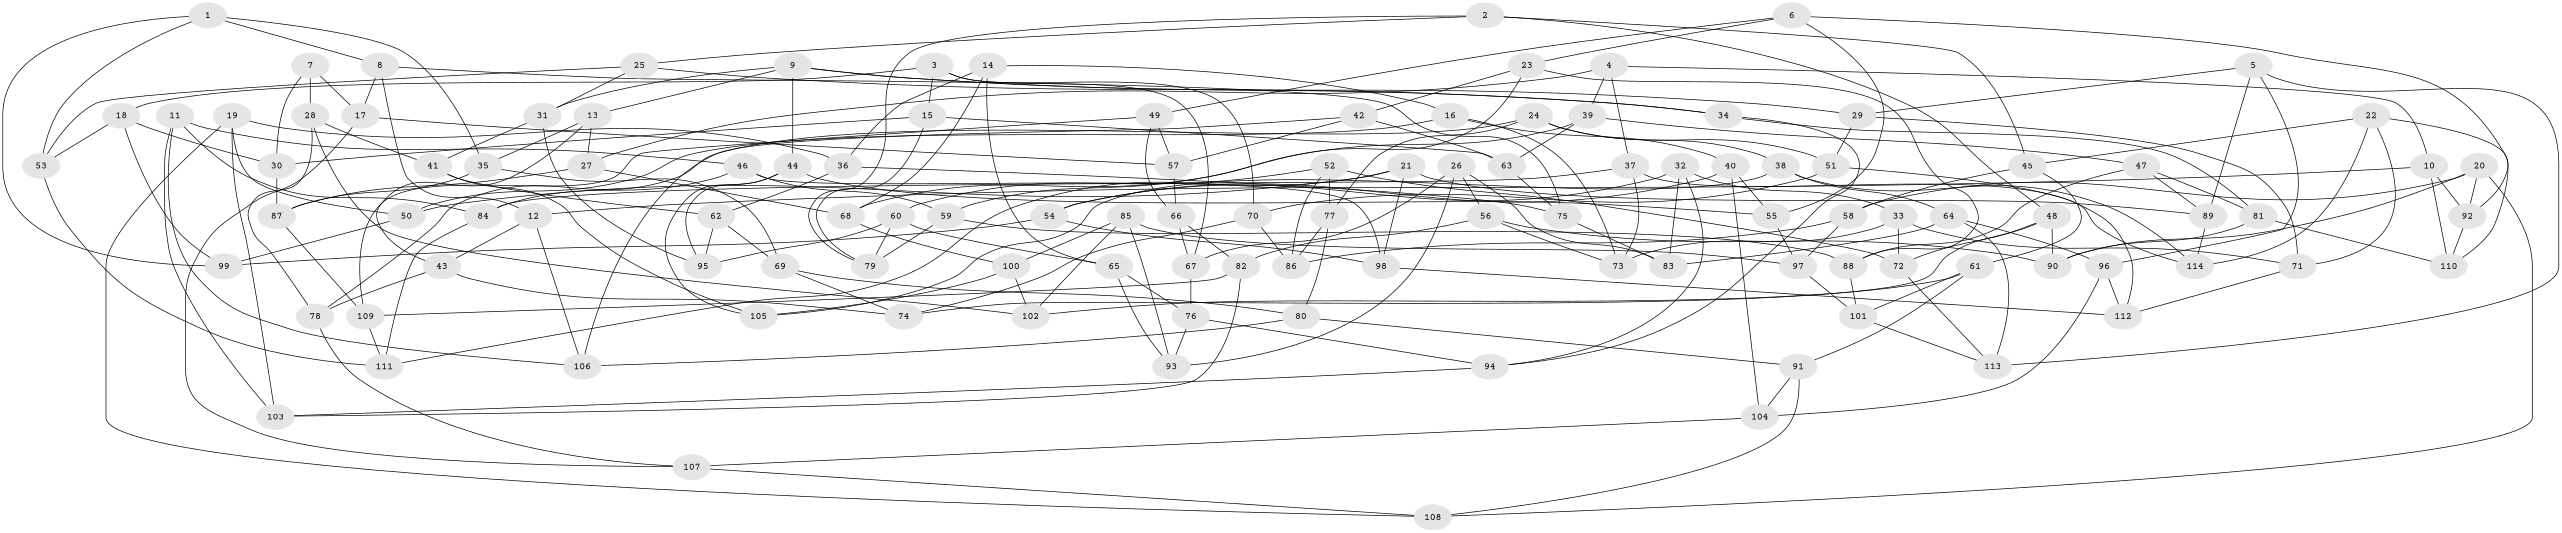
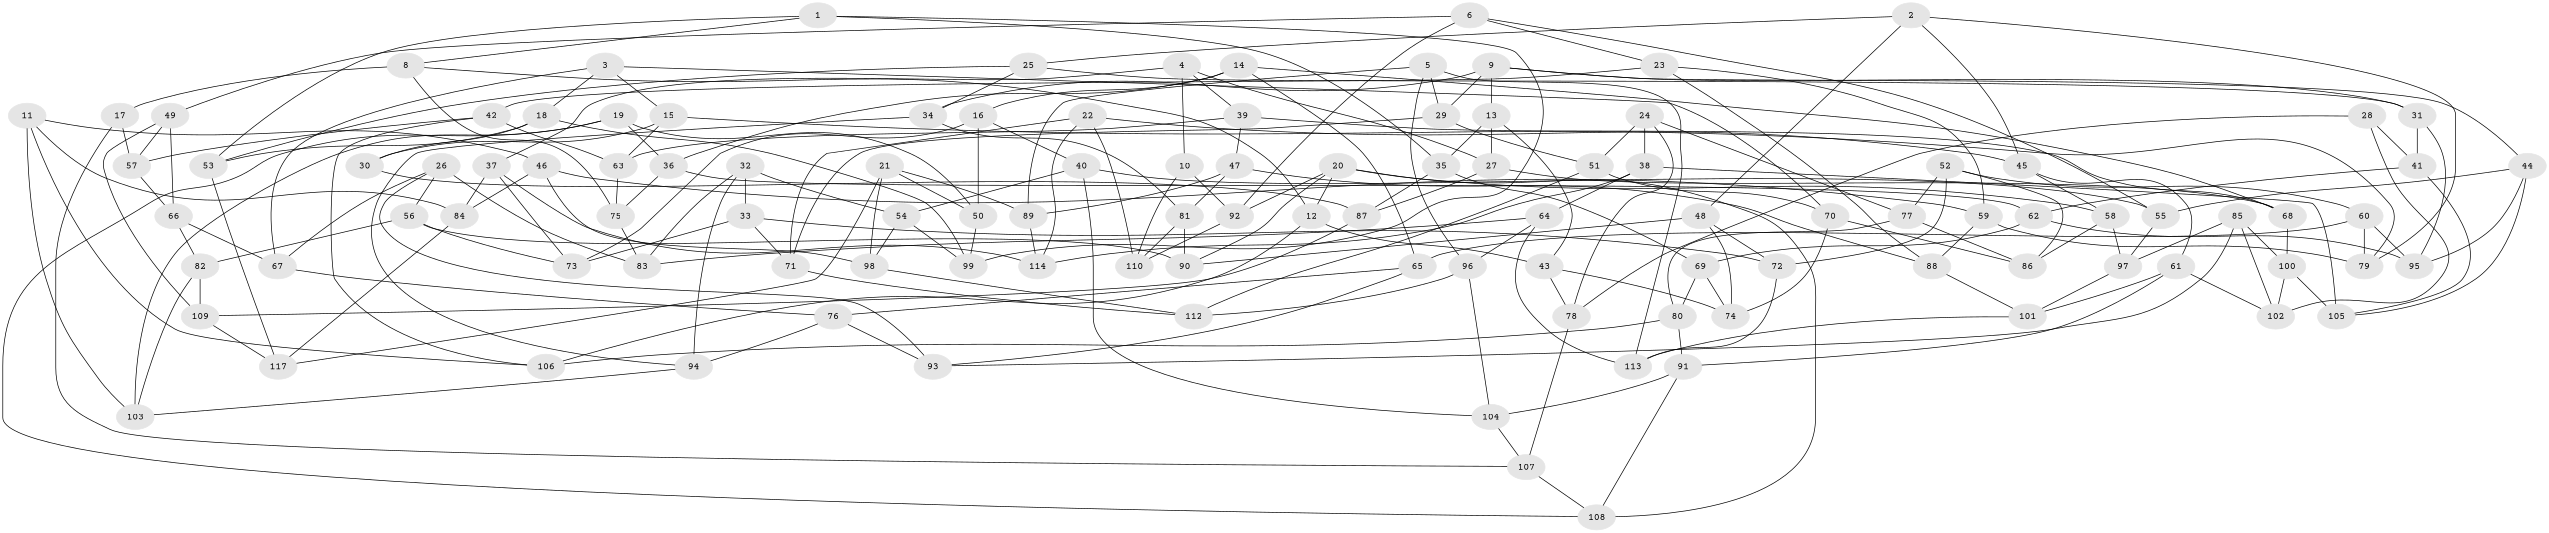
(310, 66) -> none
(1388, 187) -> (1324, 192)
(384, 367) -> (278, 367)
